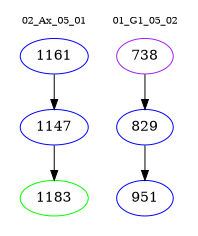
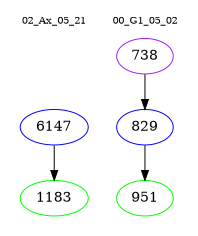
(54, 21) -> (54, 21)
(145, 21) -> (145, 21)
(54, 56) -> none
(54, 127) -> (54, 127)
(145, 198) -> (145, 198)
